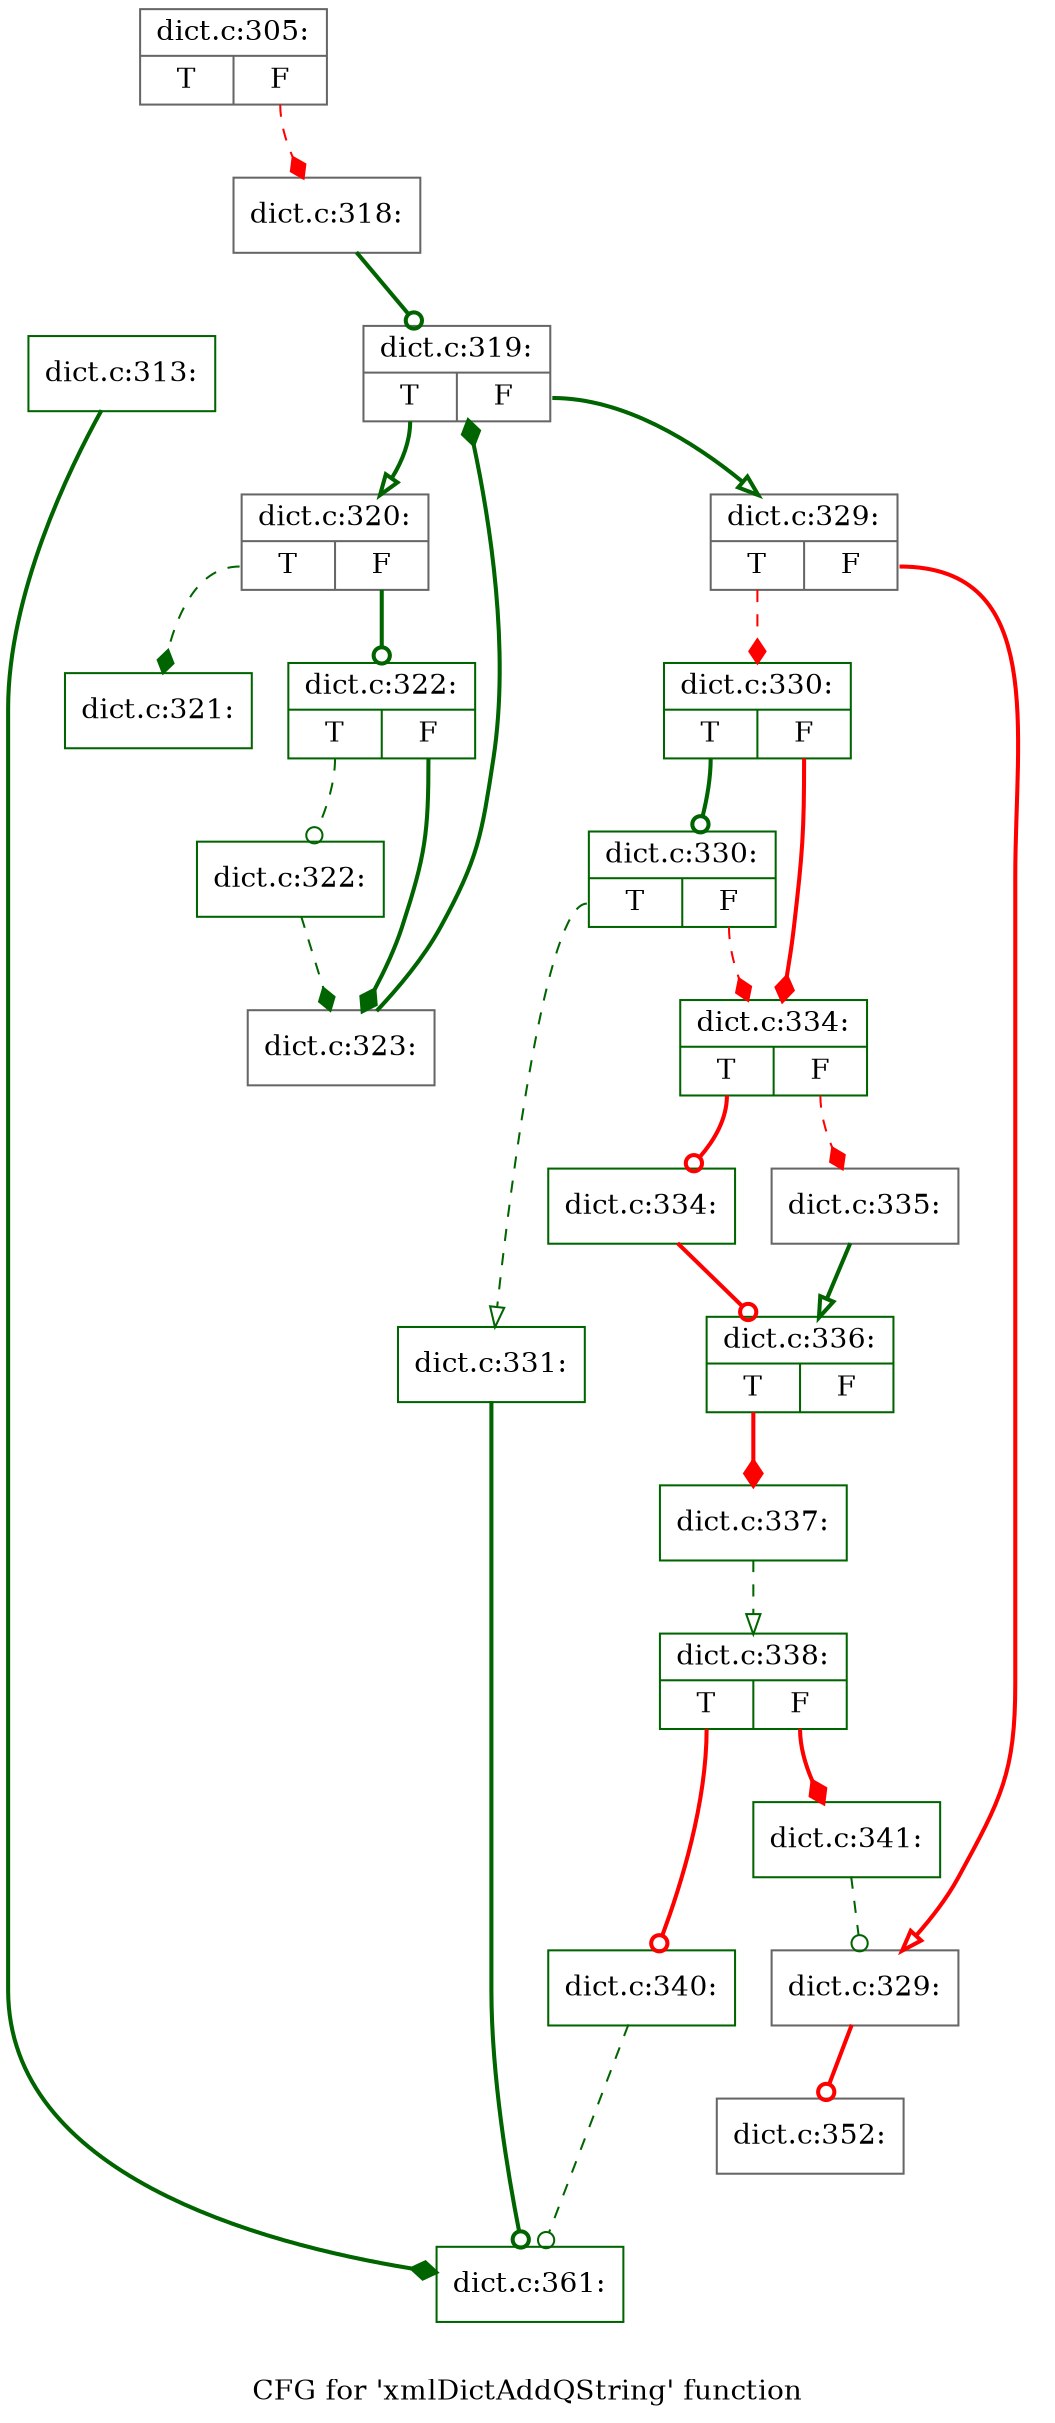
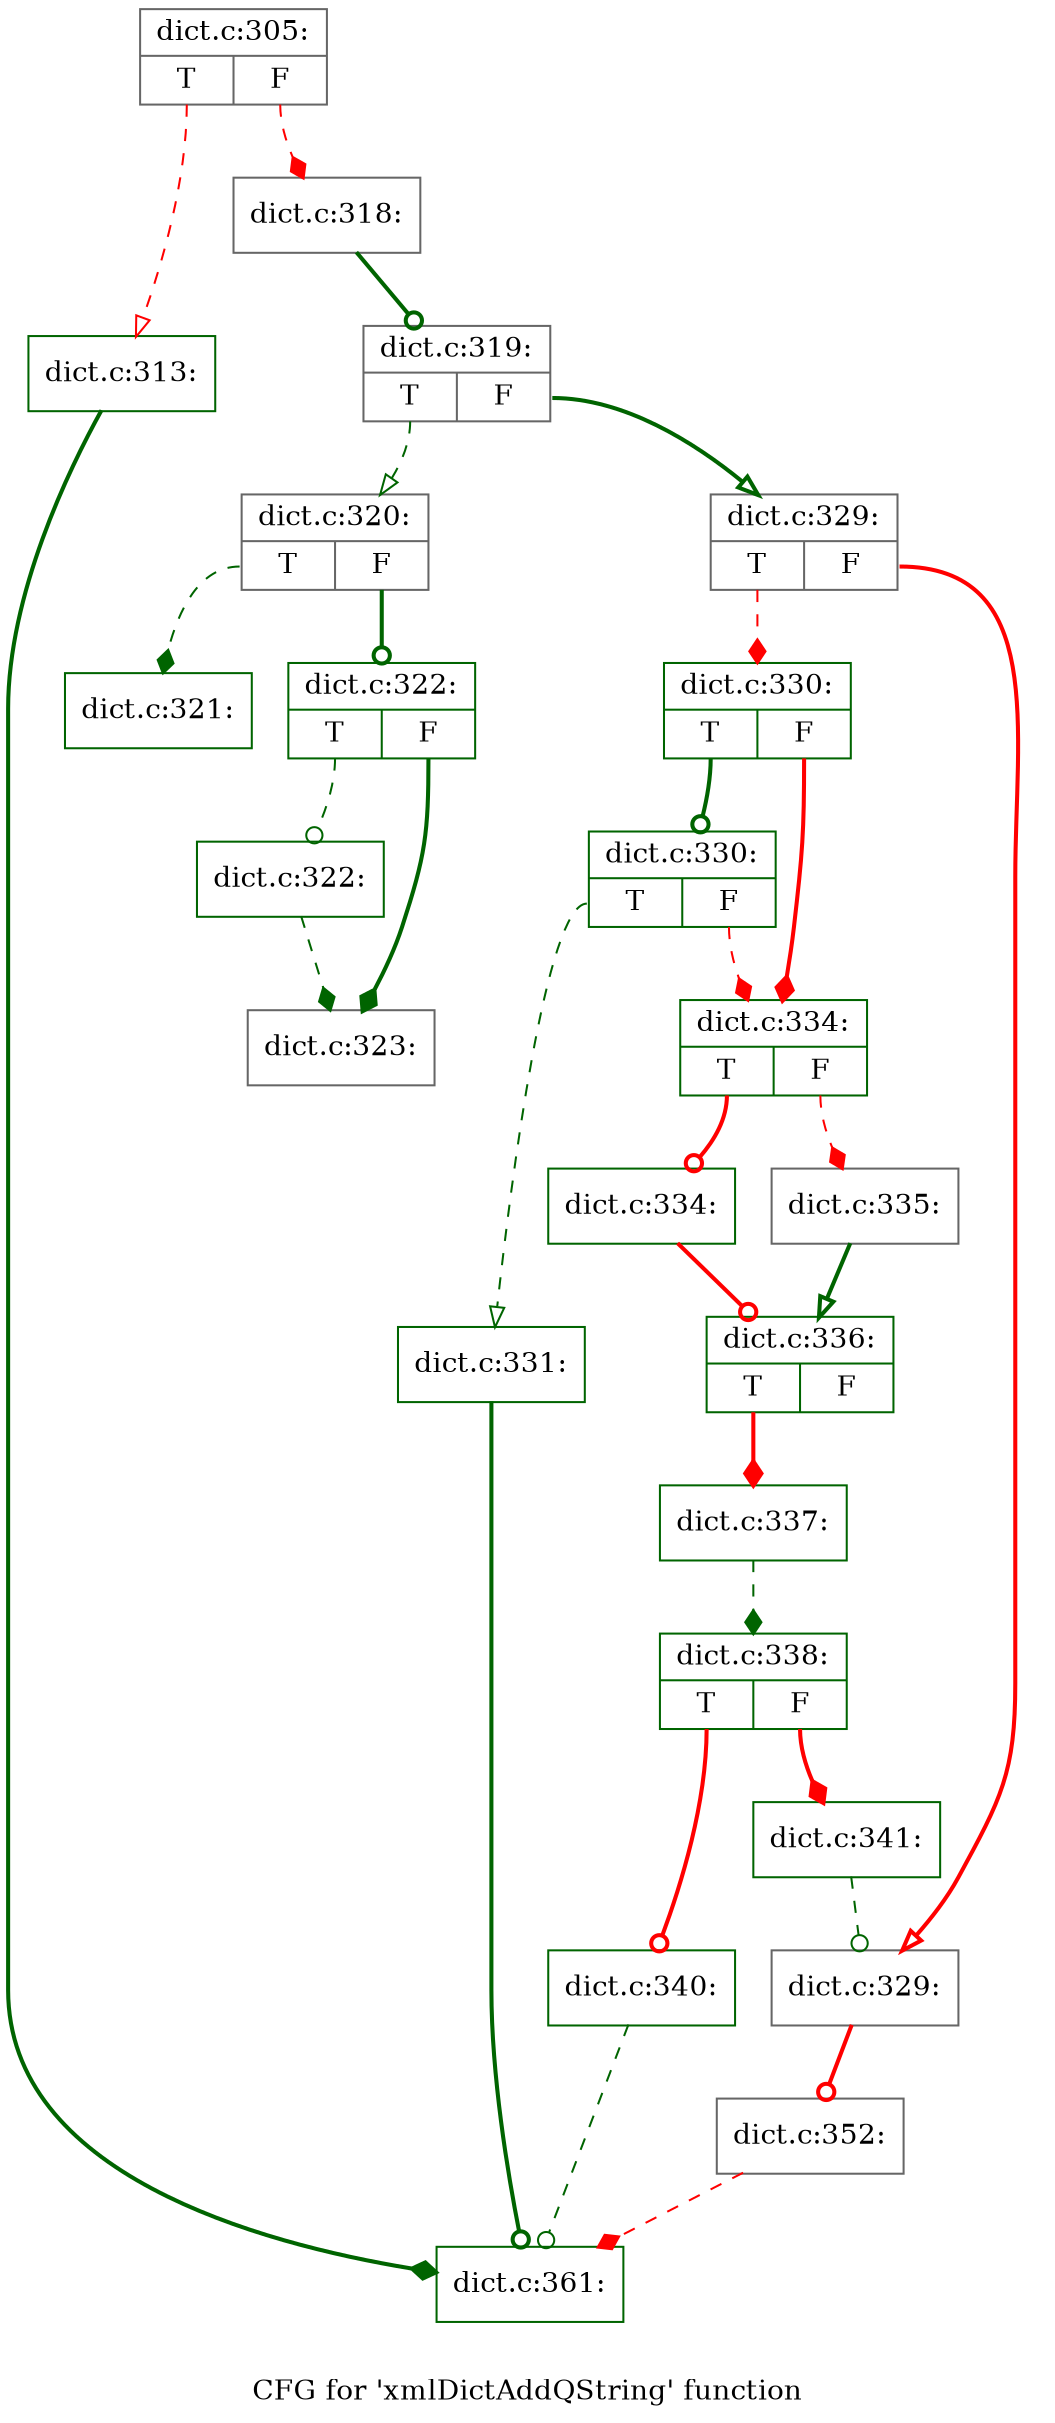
none -> (173, 213)
(405, 451) -> (405, 451)
(495, 743) -> none
(753, 1587) -> (753, 1587)
none -> (681, 2204)
